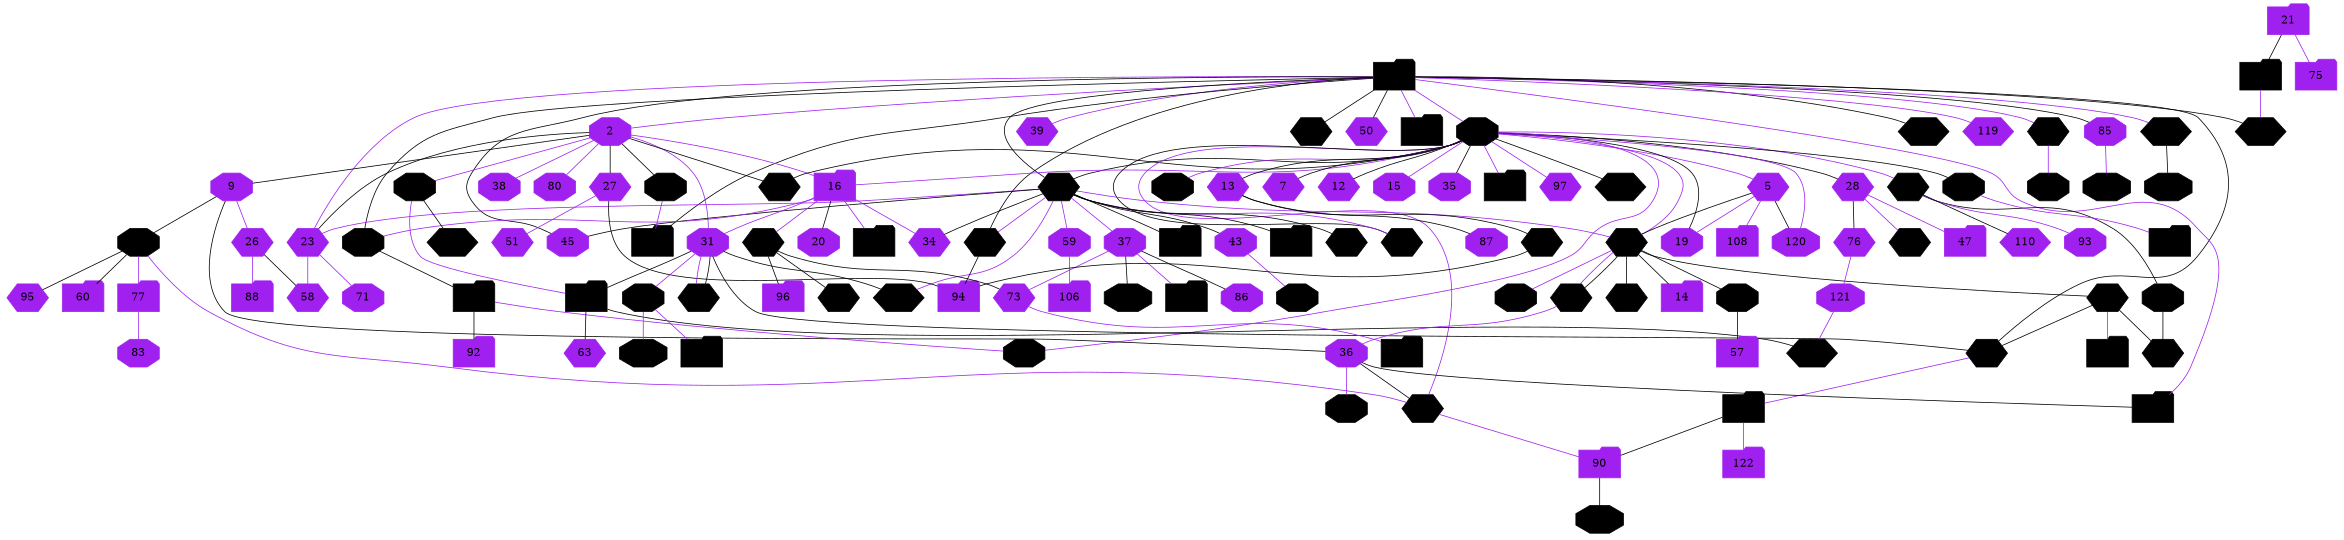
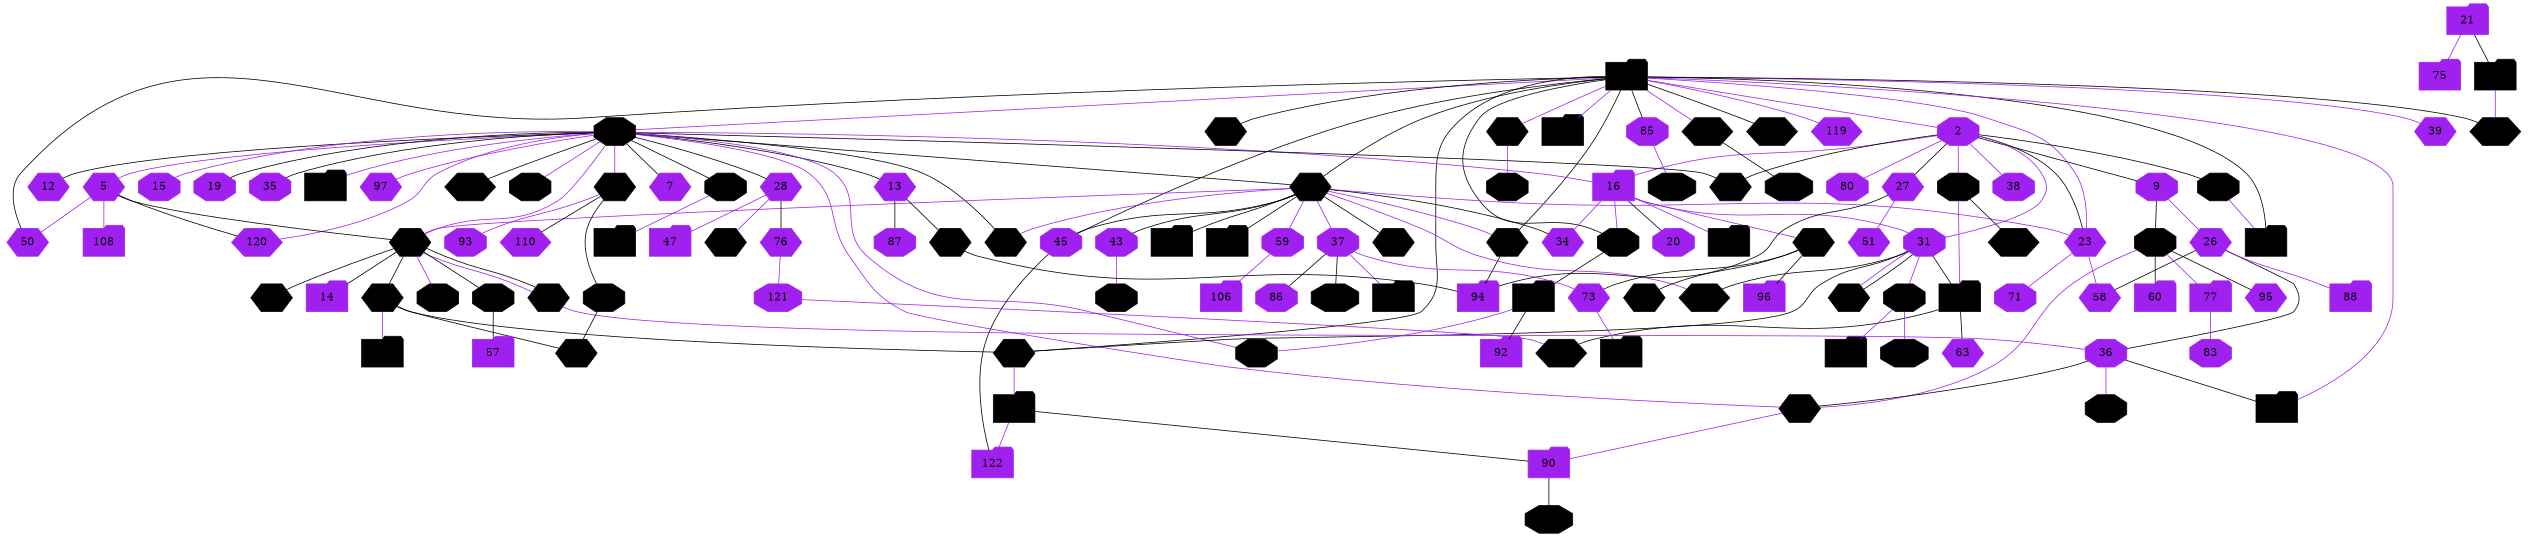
(1726, 214) -> (66, 215)
(1796, 242) -> (257, 242)
(716, 338) -> (2263, 321)
none -> (986, 342)
